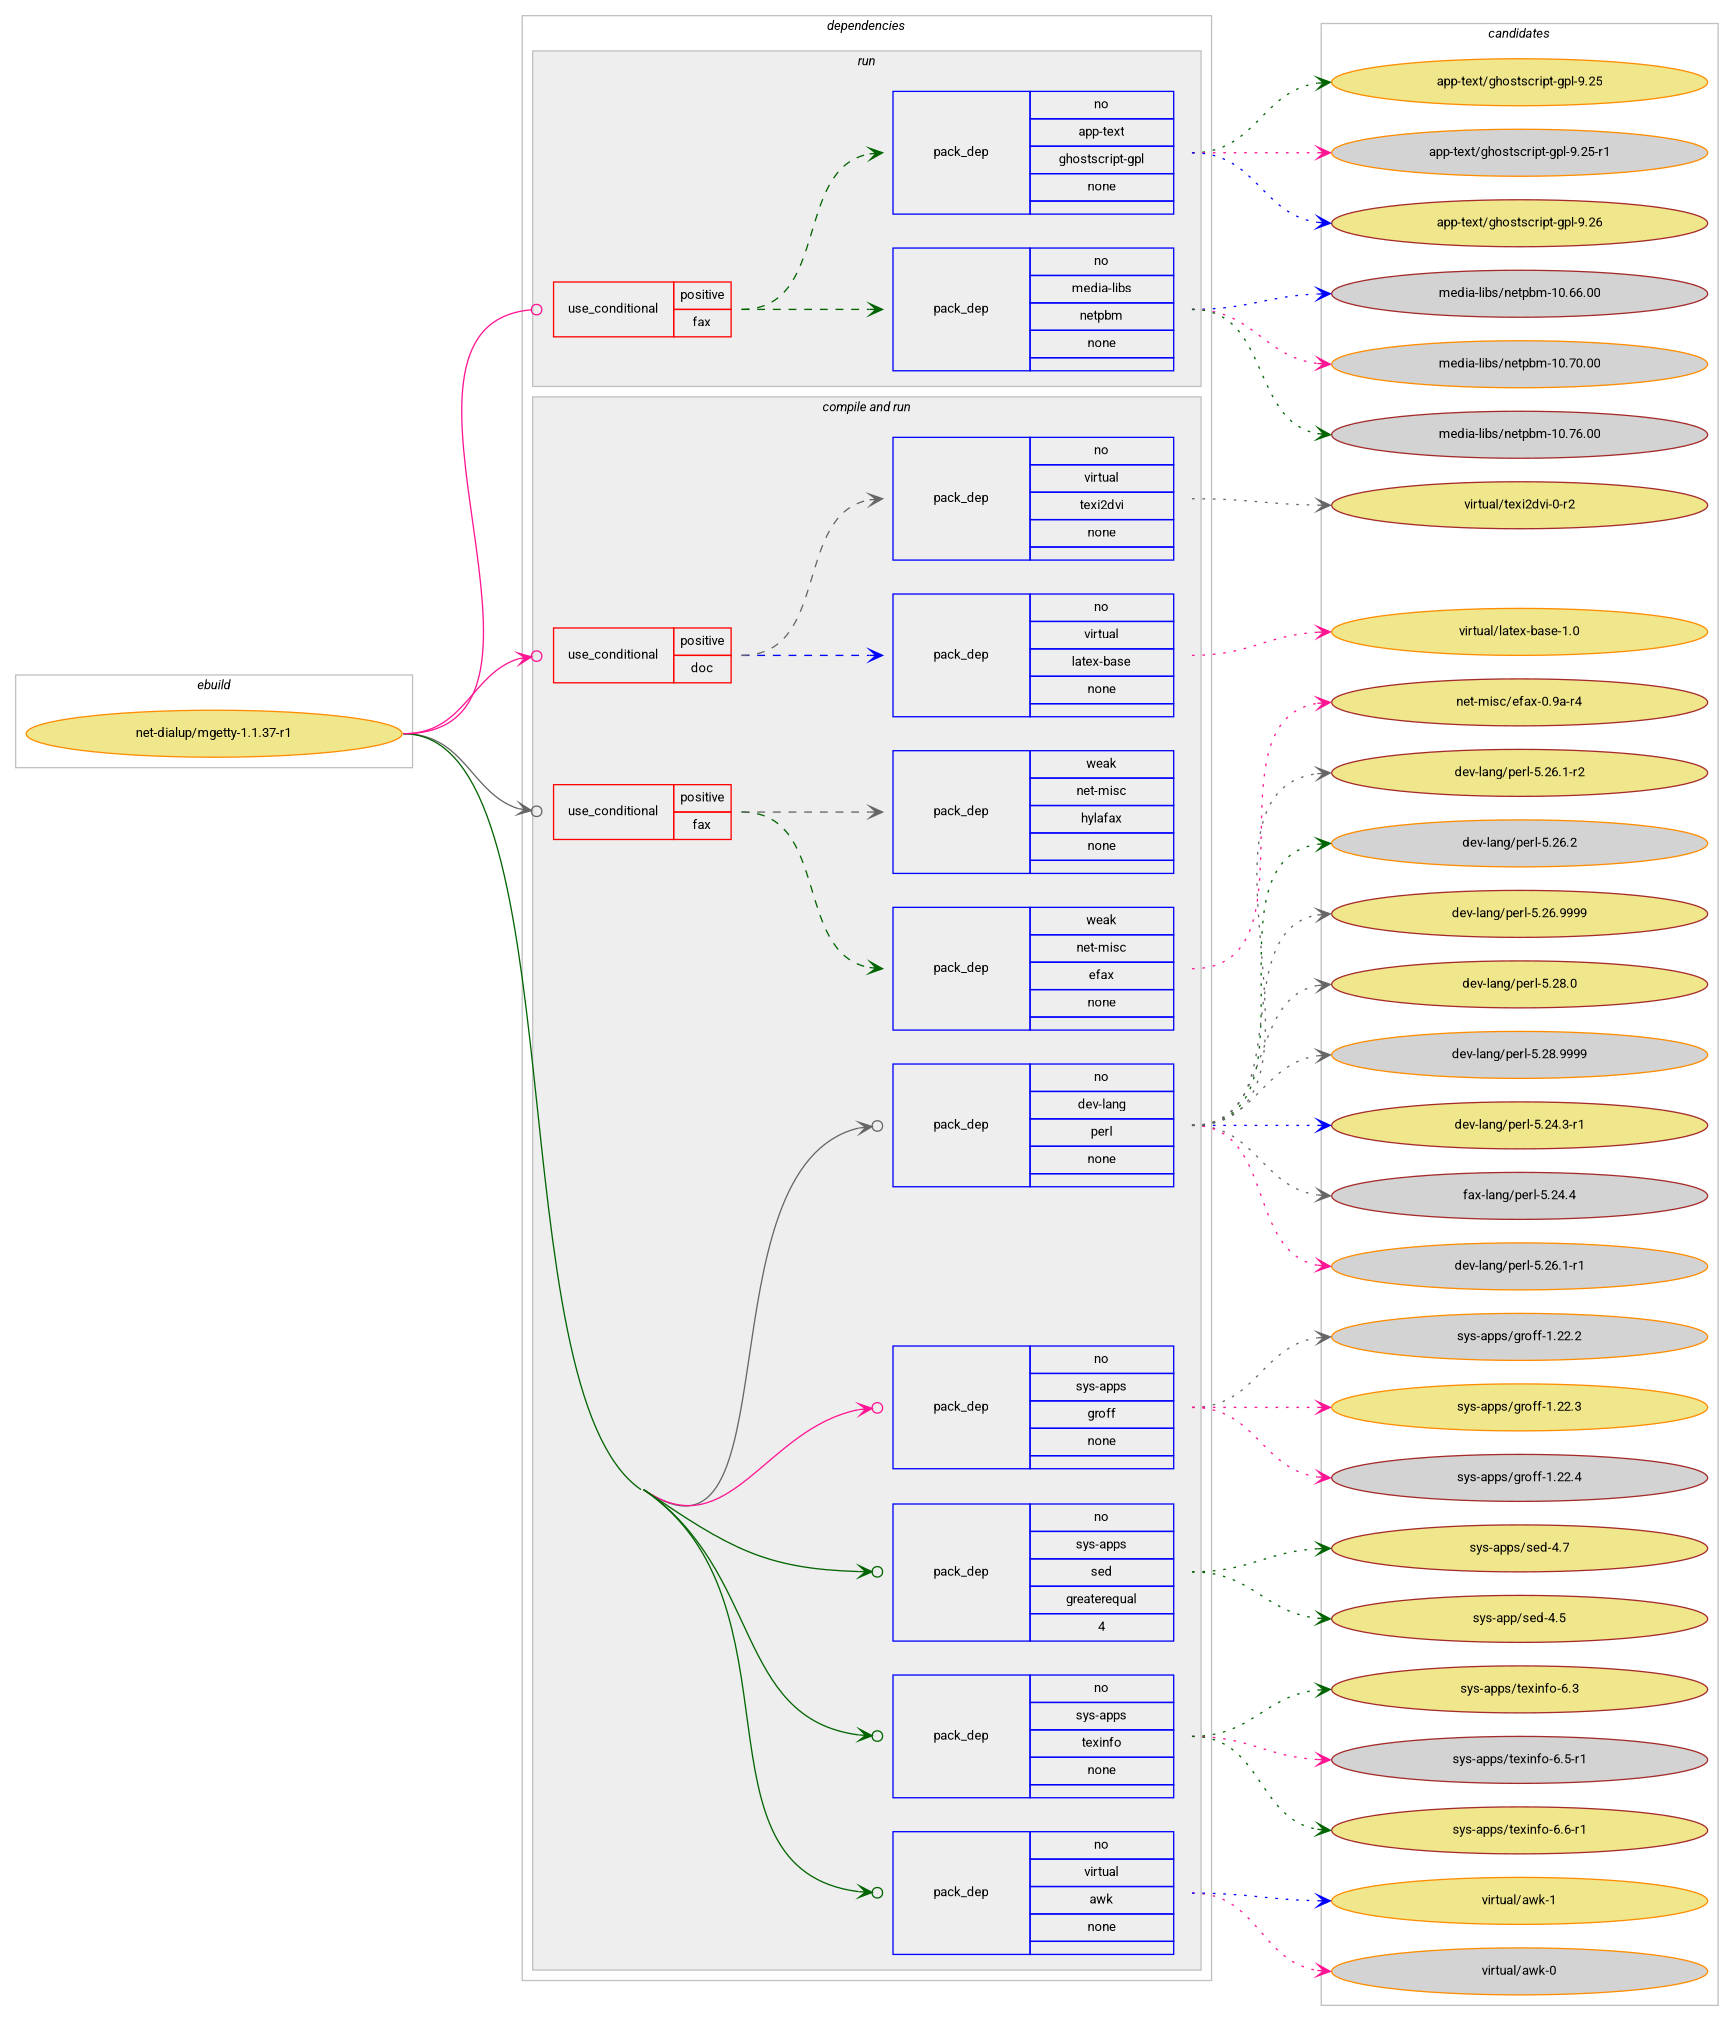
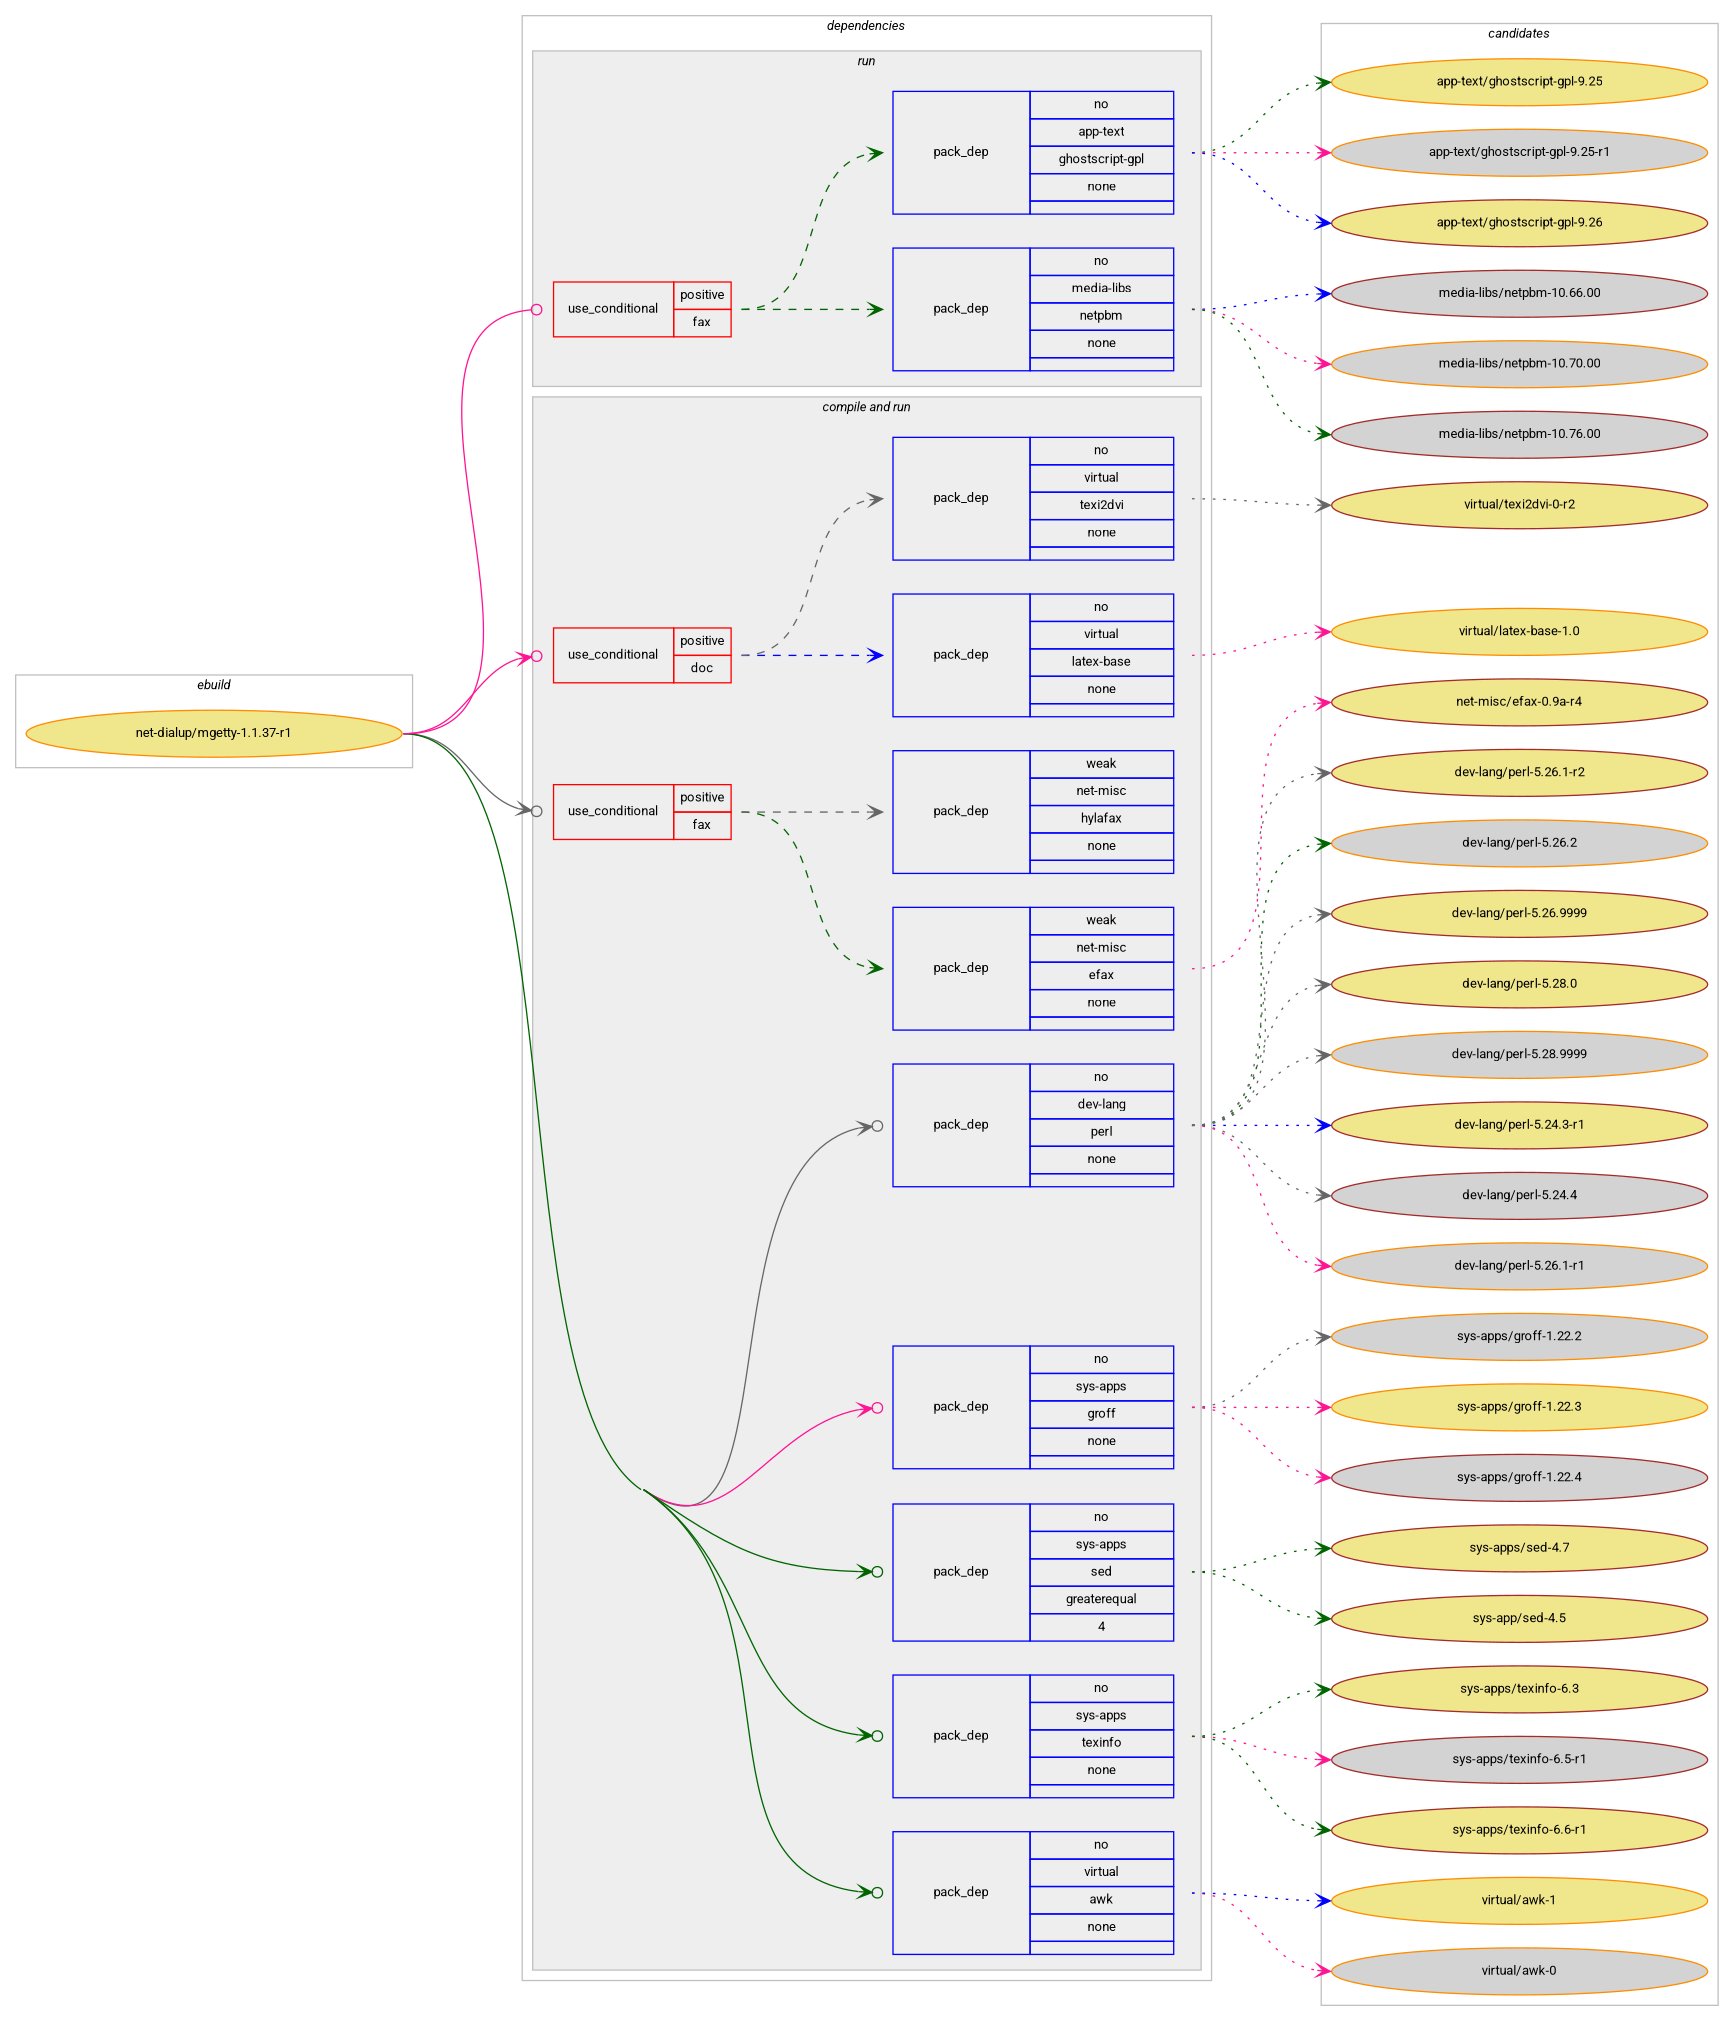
(1520, 1196) -> (1520, 1196)
